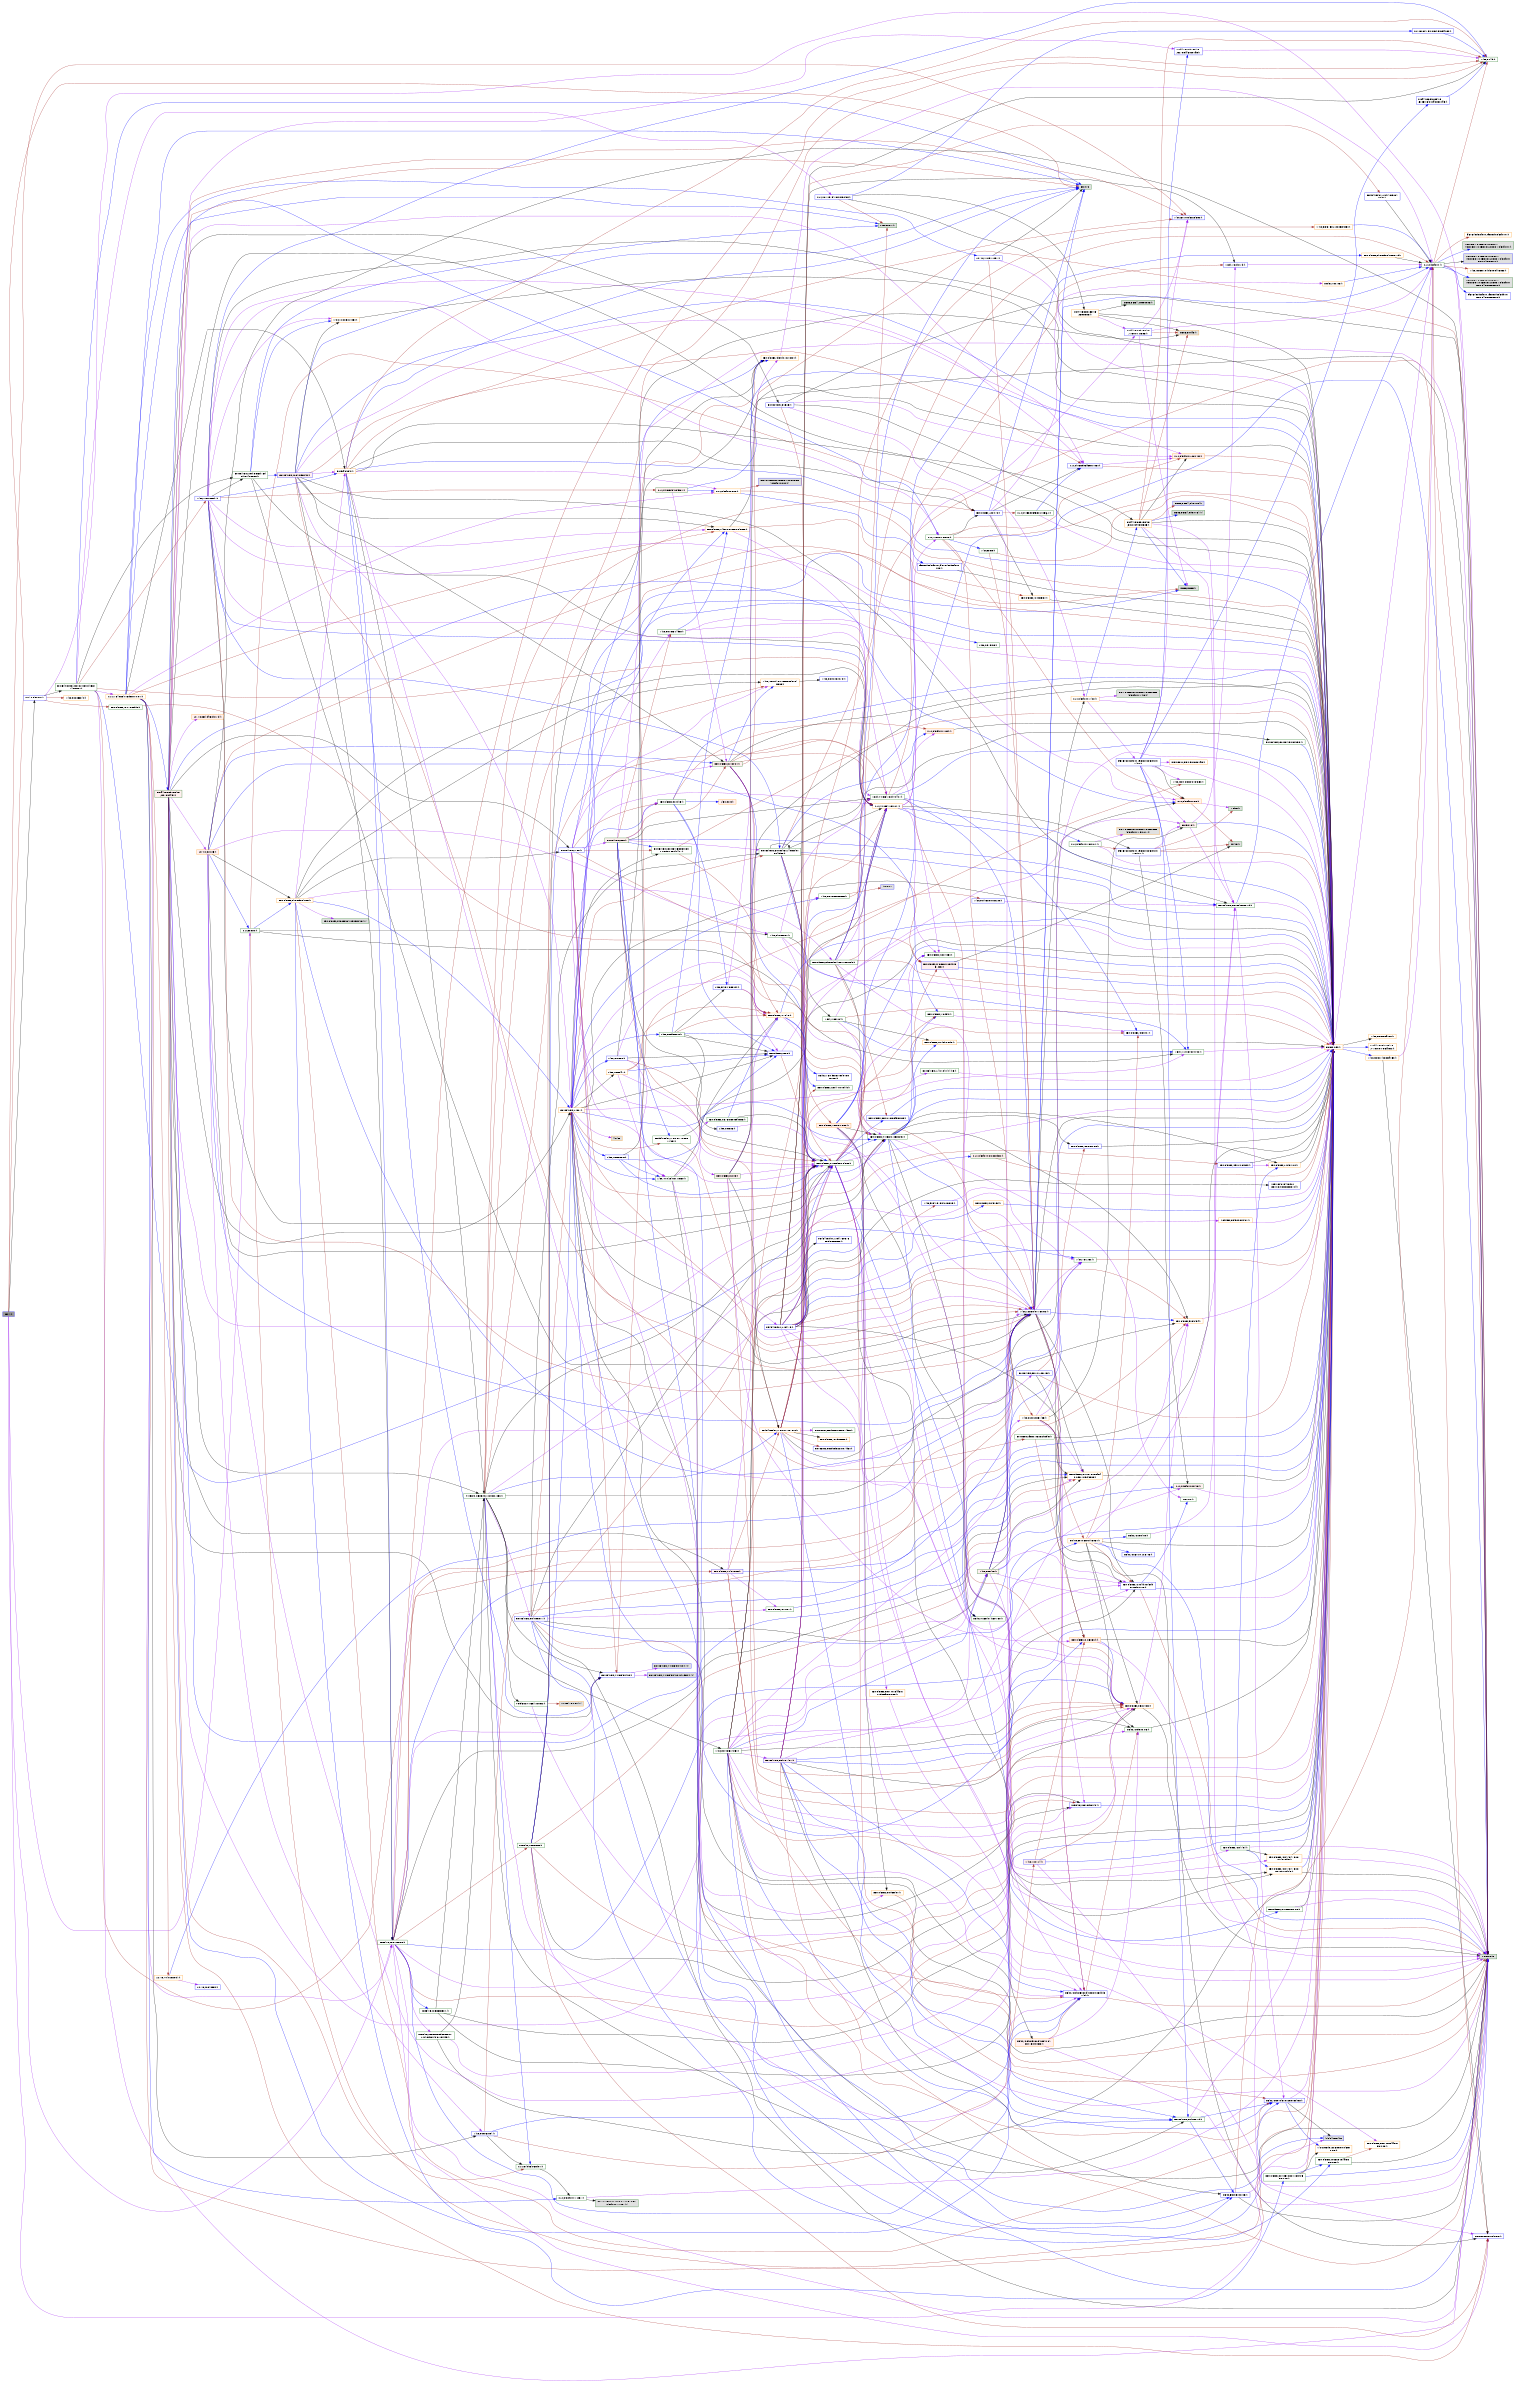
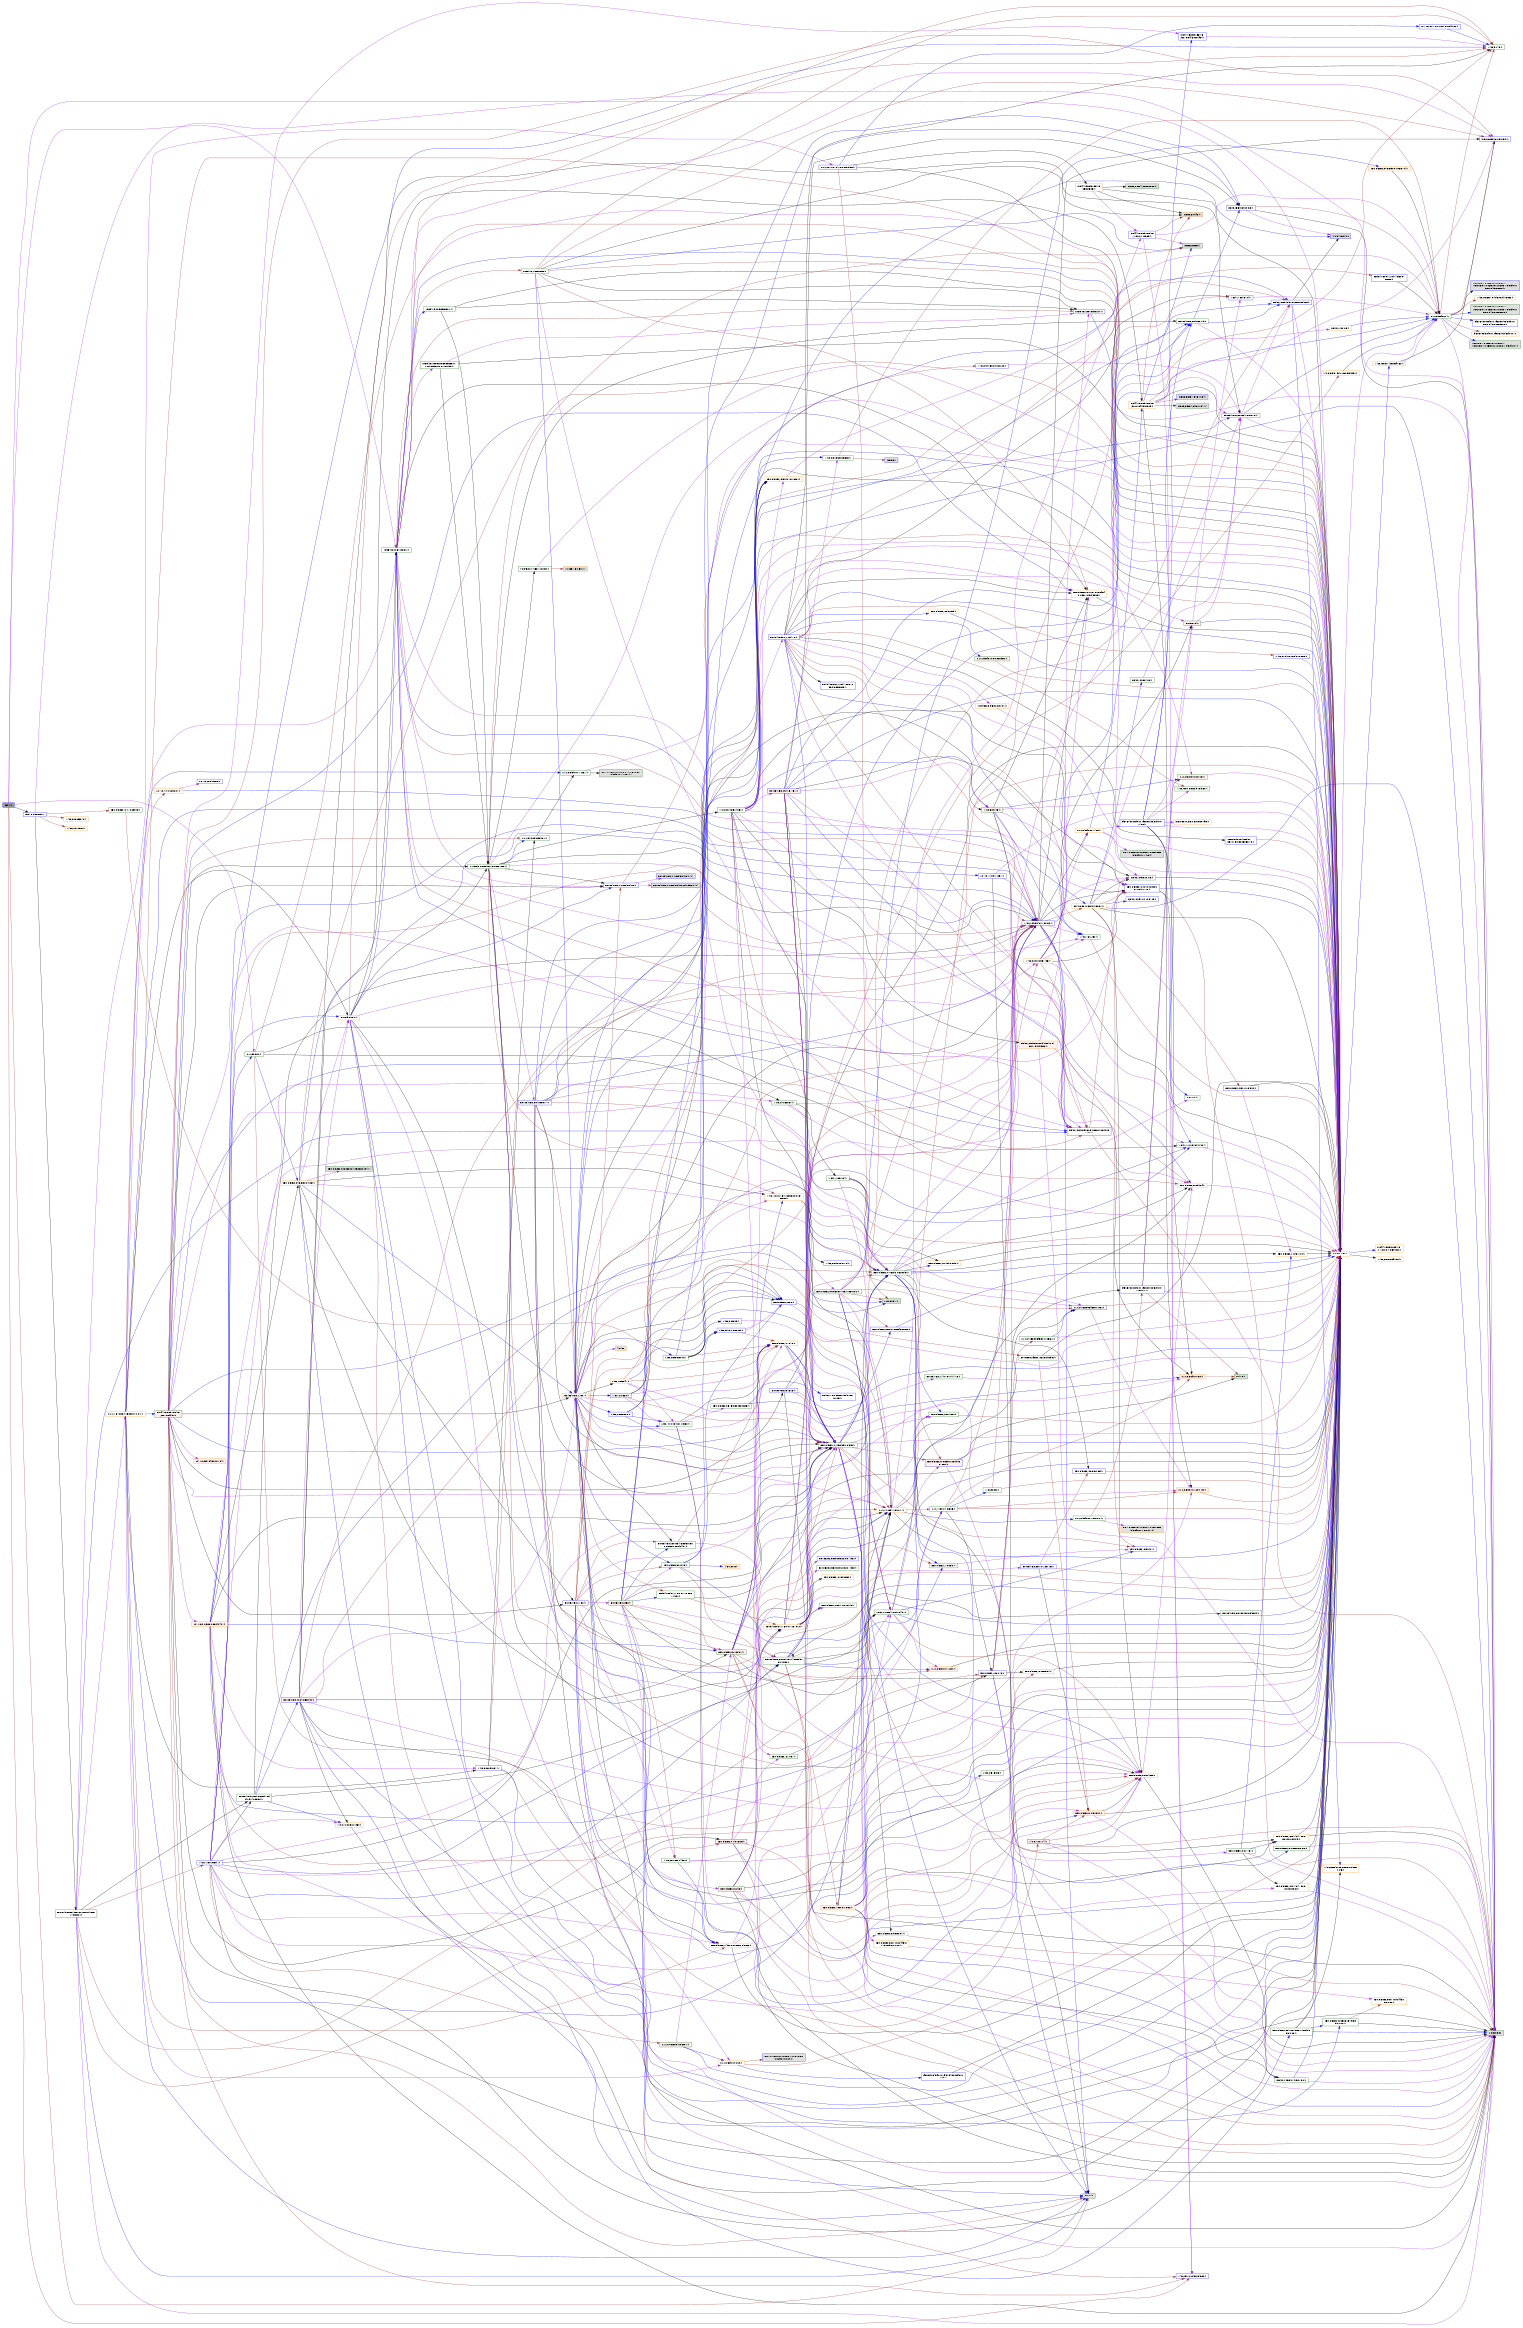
(1433, 100) -> none
(1235, 809) -> none
none -> (76, 828)
(208, 852) -> (210, 1624)
(786, 963) -> (822, 1472)
(789, 1119) -> (798, 1403)
